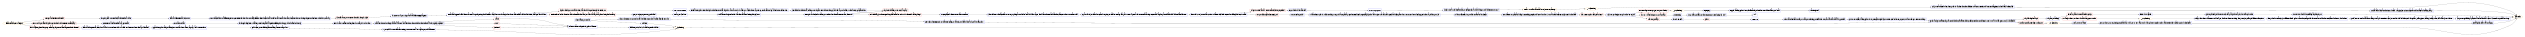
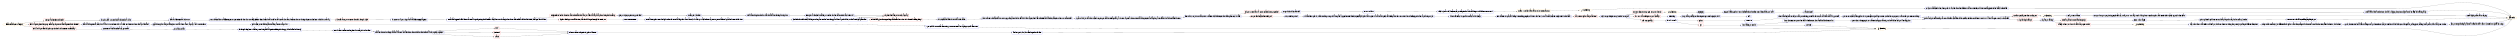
(1375, 10) -> (1369, 12)
none -> (1701, 25)
